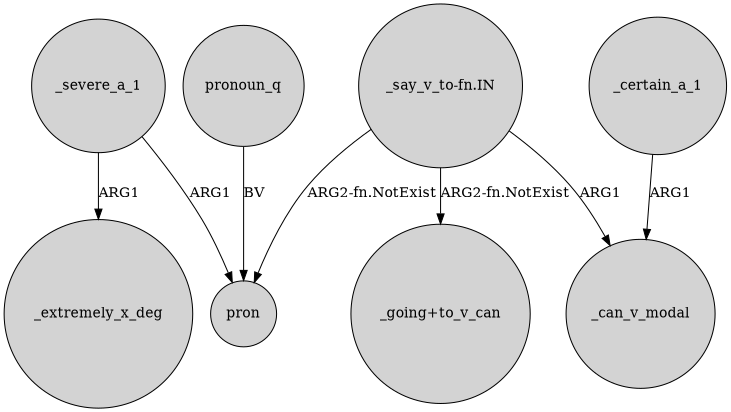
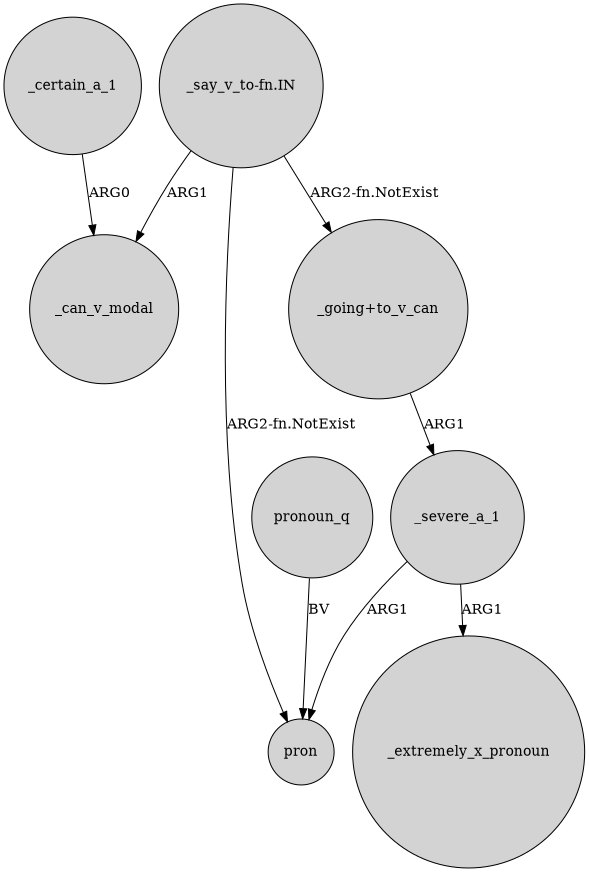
(671, 194) -> (110, 194)
(98, 314) -> (469, 752)
none -> (420, 419)
